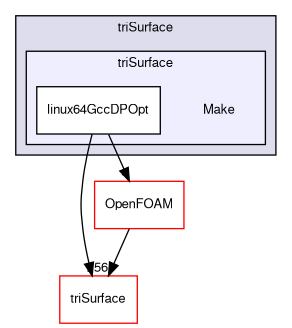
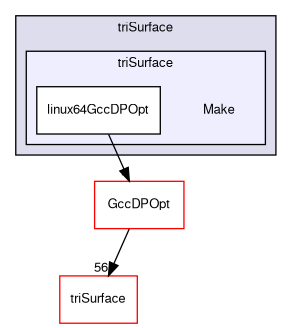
(81, 198) -> none
(139, 205) -> (139, 205)
